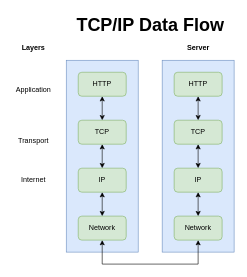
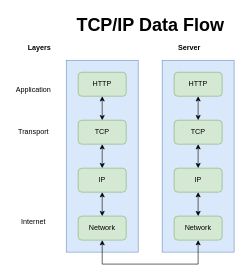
(33, 48) -> (39, 48)
(198, 48) -> (189, 48)
(33, 141) -> (33, 132)
(33, 180) -> (33, 222)
